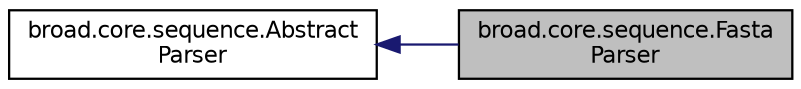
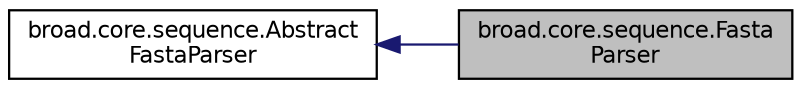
(193, 45) -> (193, 45)
